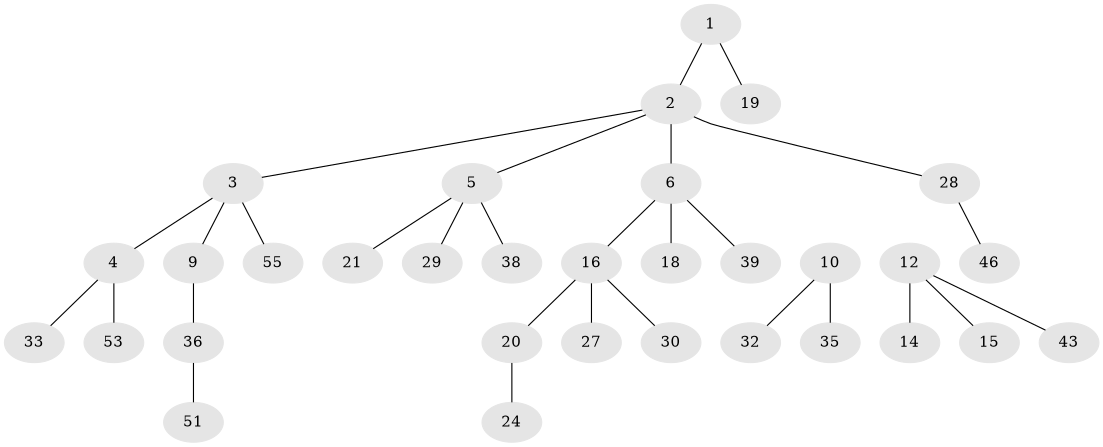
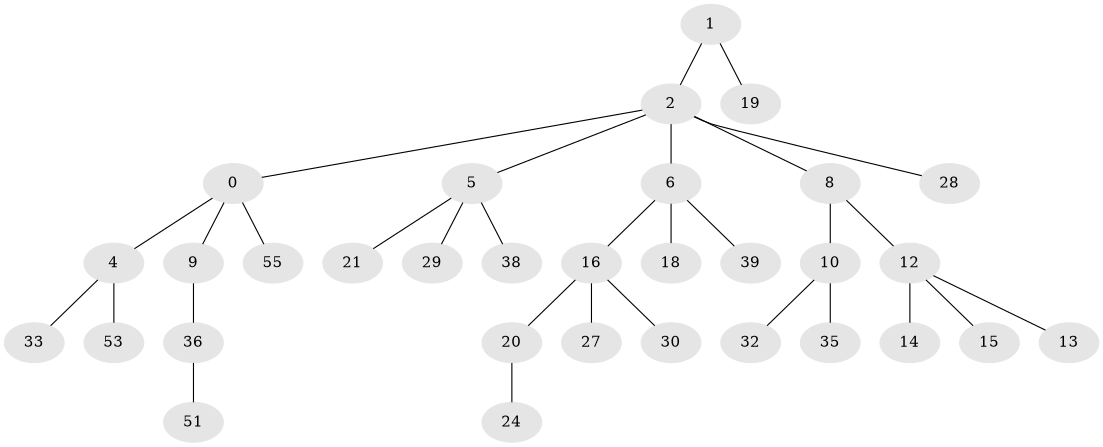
(233, 184) -> (233, 184)
none -> (830, 184)
(989, 263) -> none
(1069, 343) -> (1069, 343)
